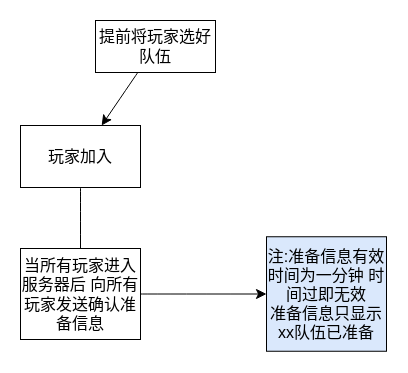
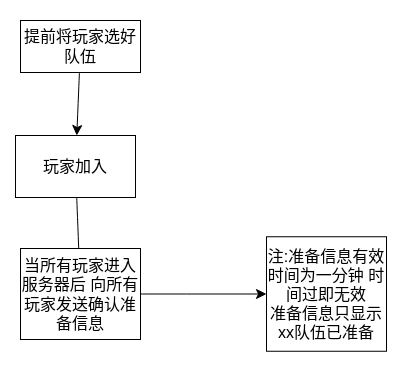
(156, 47) -> (81, 47)
(81, 157) -> (76, 167)
(327, 294) -> (327, 294)
